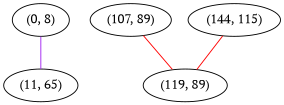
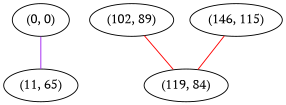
(41, 20) -> (41, 20)
(131, 20) -> (132, 20)
(234, 20) -> (236, 20)
(185, 85) -> (186, 85)
